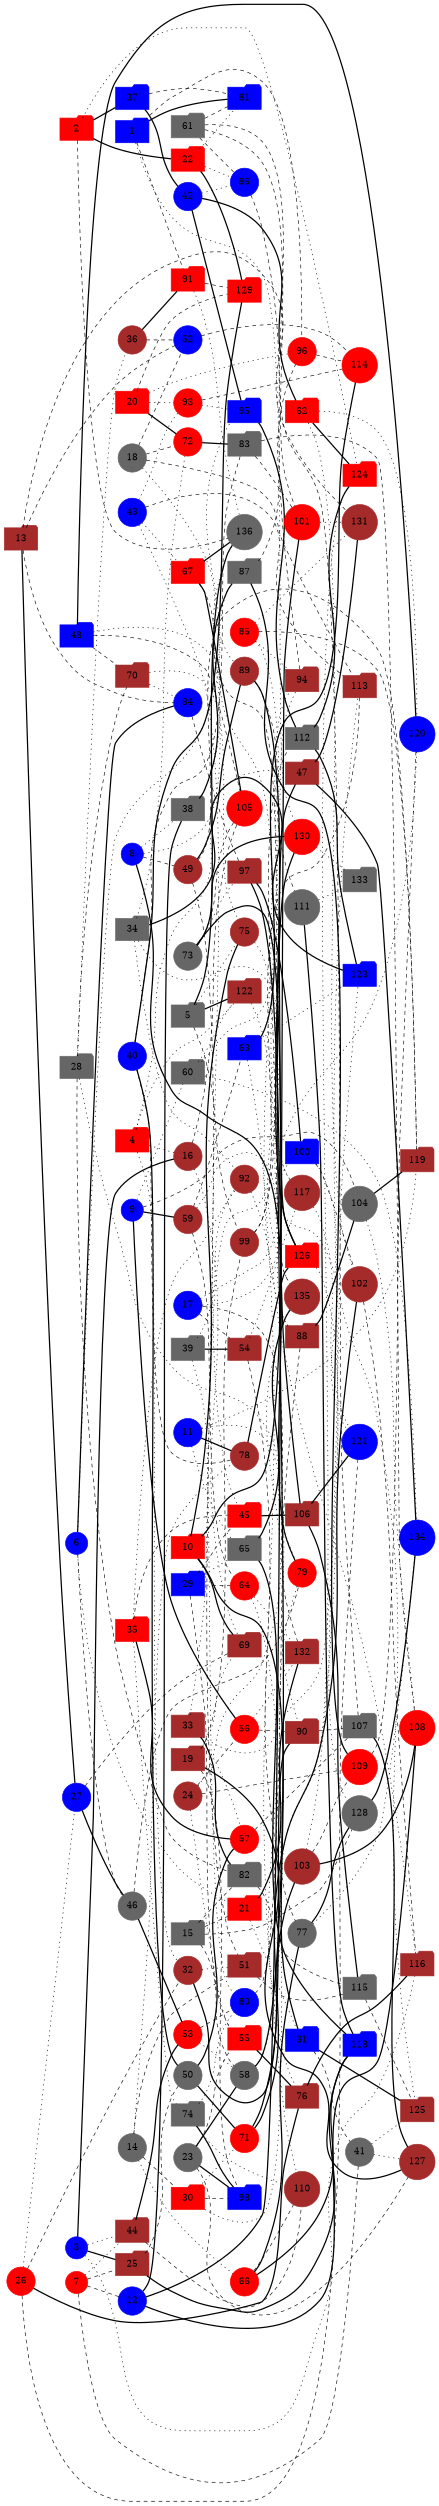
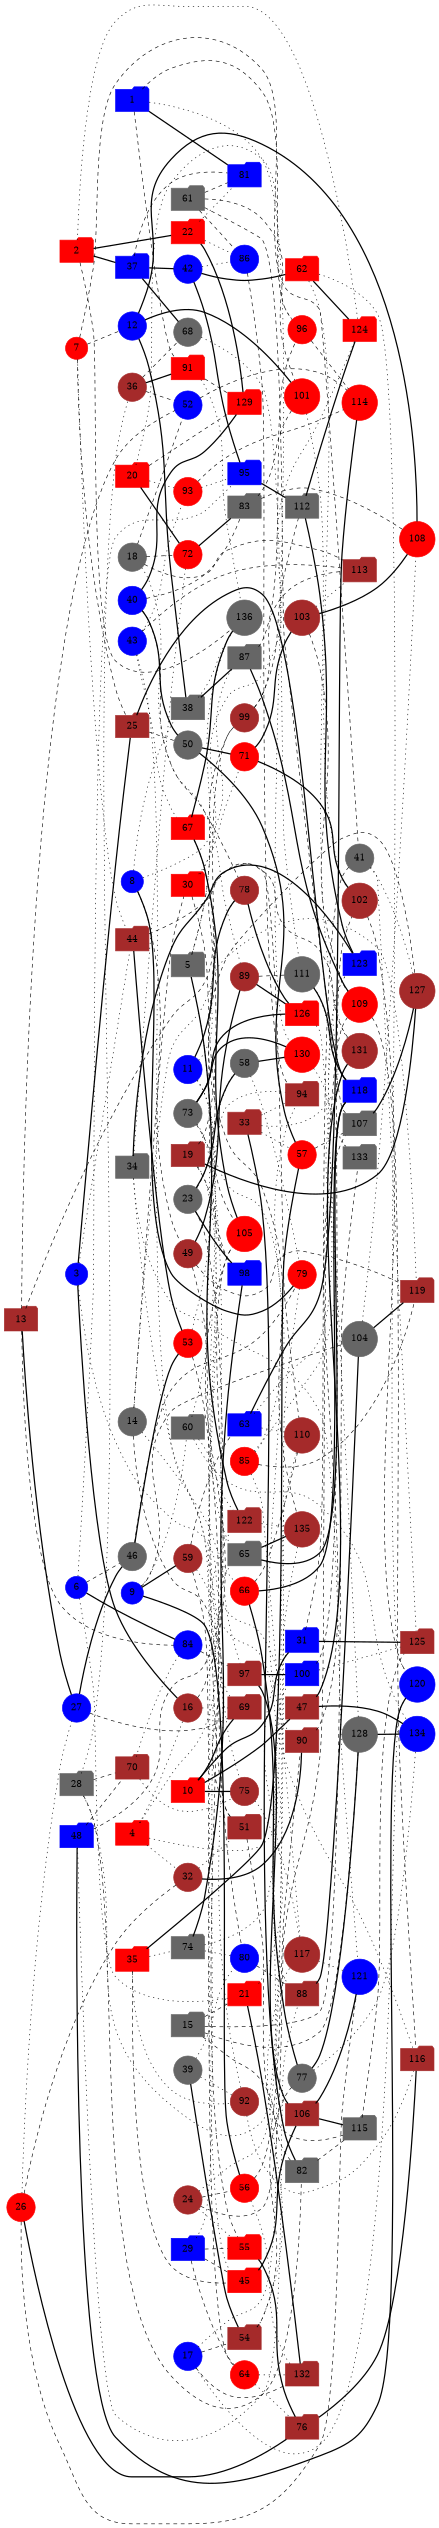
none -> (188, 332)
(212, 775) -> (208, 775)
(188, 1349) -> (188, 2070)
(216, 2006) -> (334, 1890)
